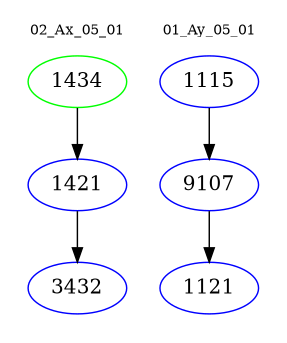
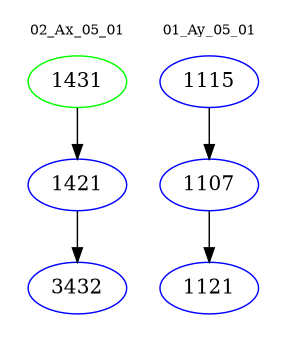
(77, 82) -> (77, 82)
(209, 185) -> (209, 185)
